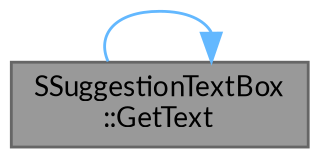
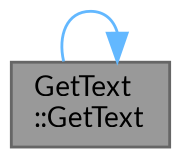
(160, 105) -> (90, 105)
